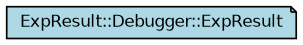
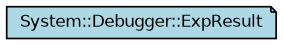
(151, 23) -> (141, 23)
